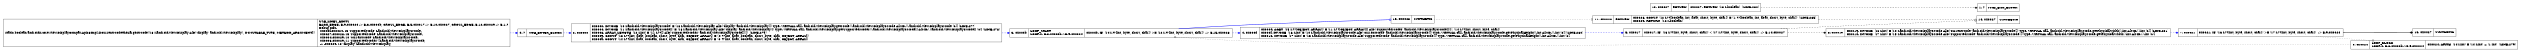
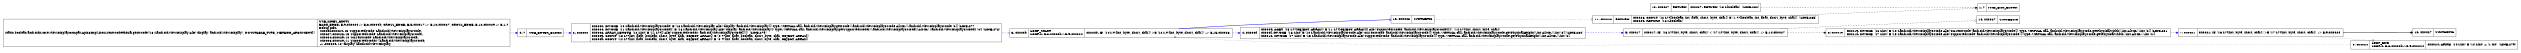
(1897, 20) -> (1883, 12)
(1004, 33) -> (1004, 33)
(2382, 43) -> (2380, 43)
